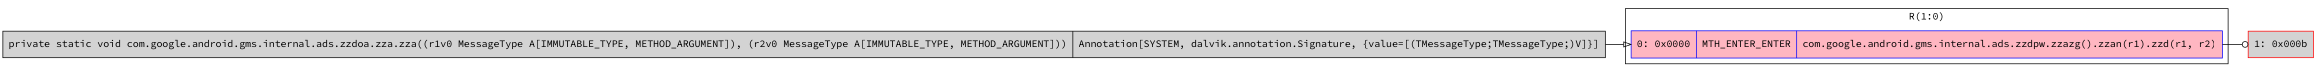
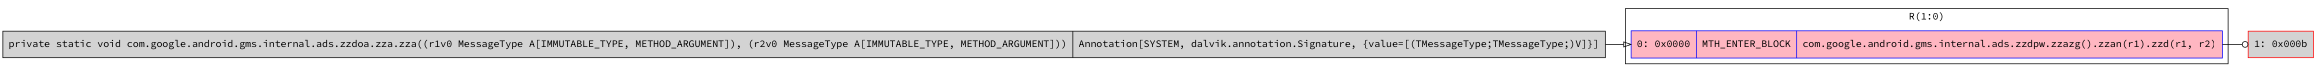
(1747, 44) -> (1747, 44)
